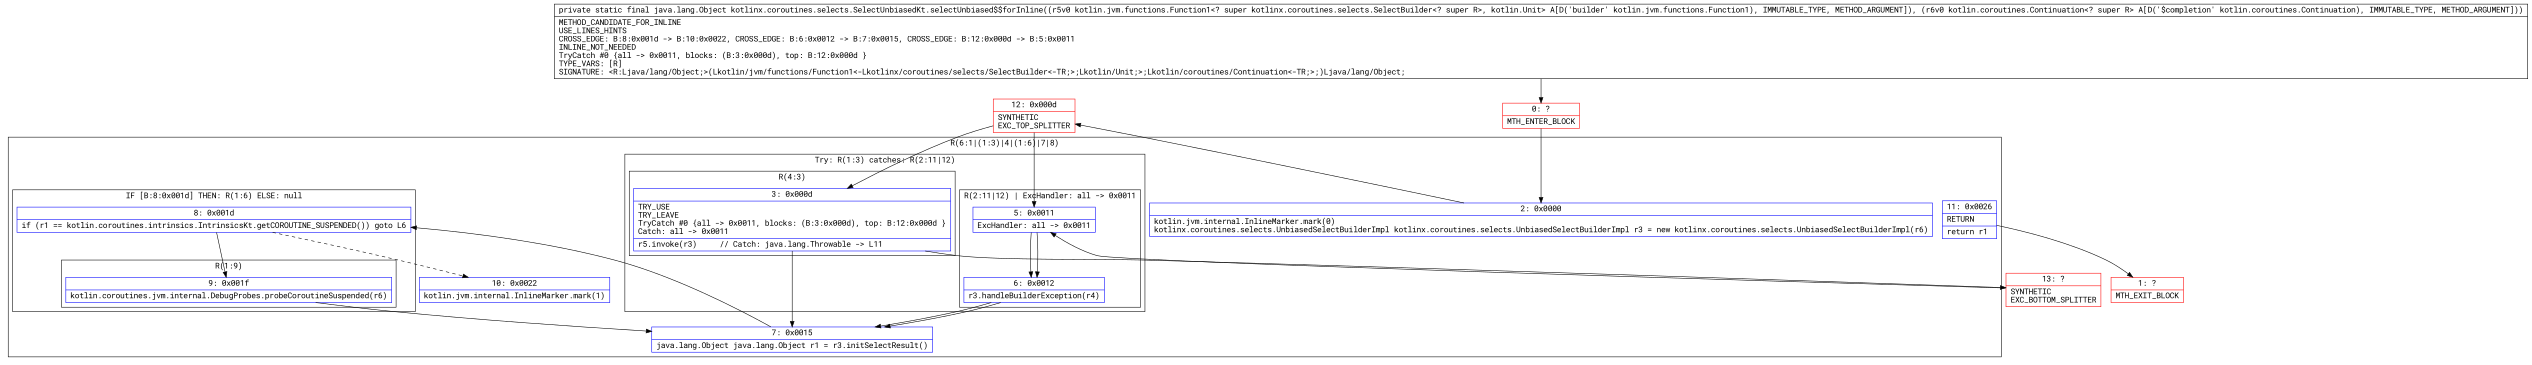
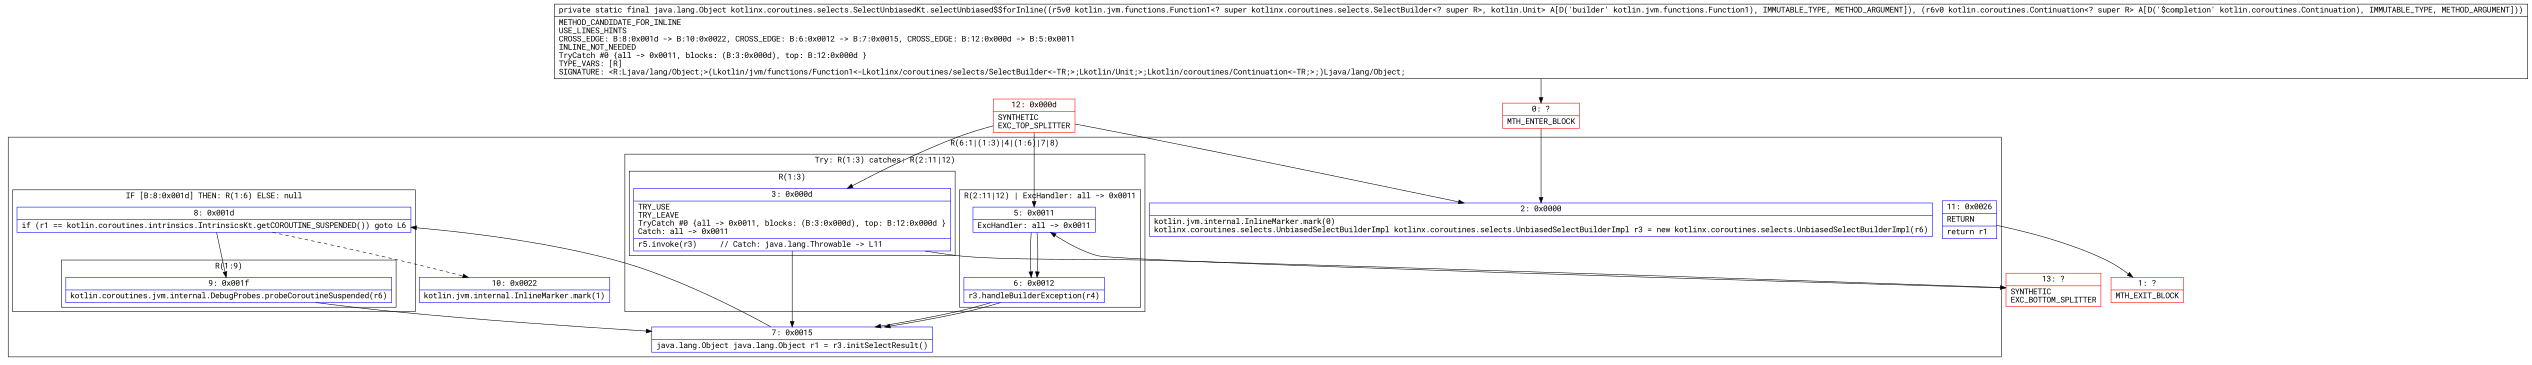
(1273, 163) -> (1267, 162)
(792, 177) -> (792, 177)
